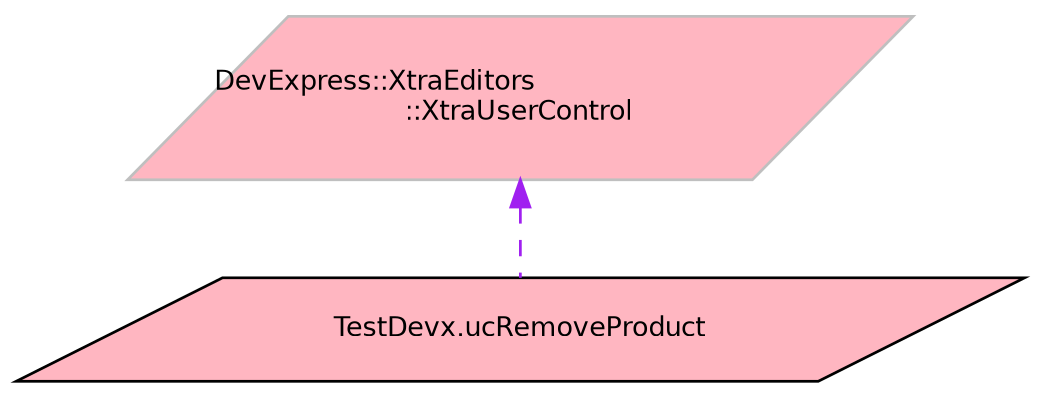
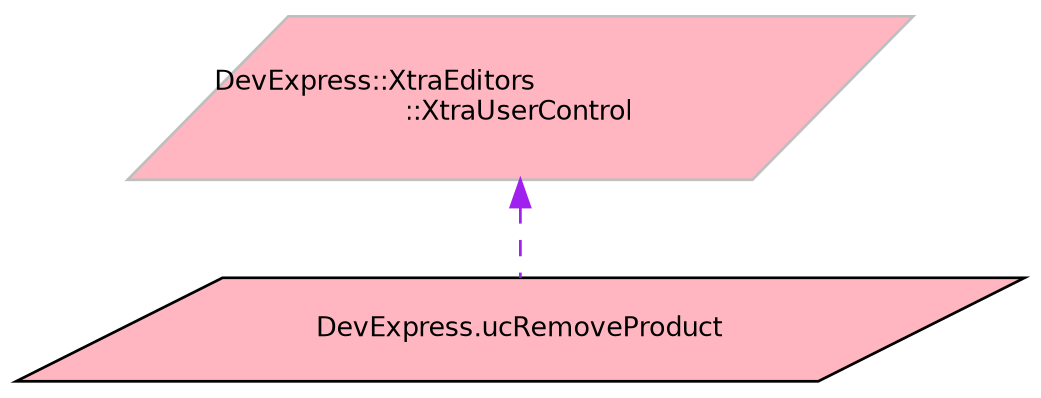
(520, 330) -> (520, 330)
